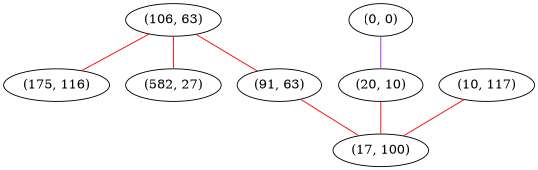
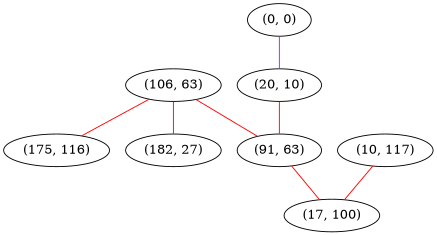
(173, 85) -> (173, 150)
(381, 118) -> (279, 118)
